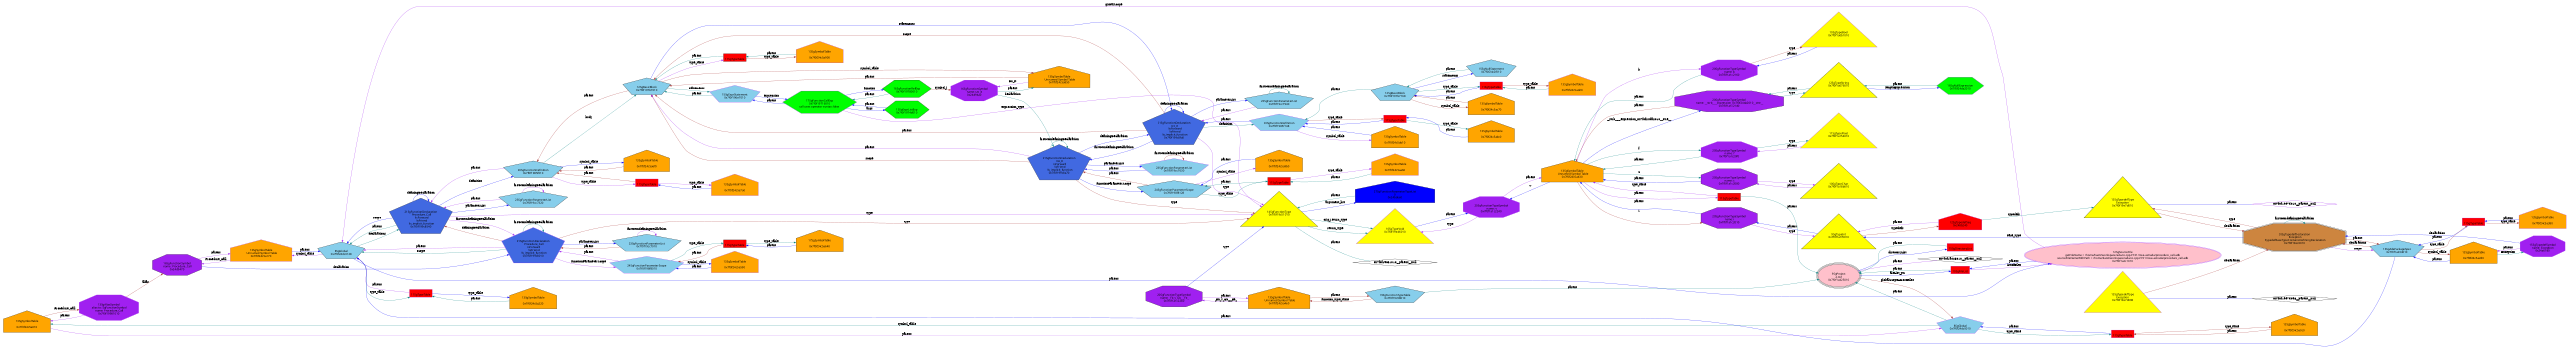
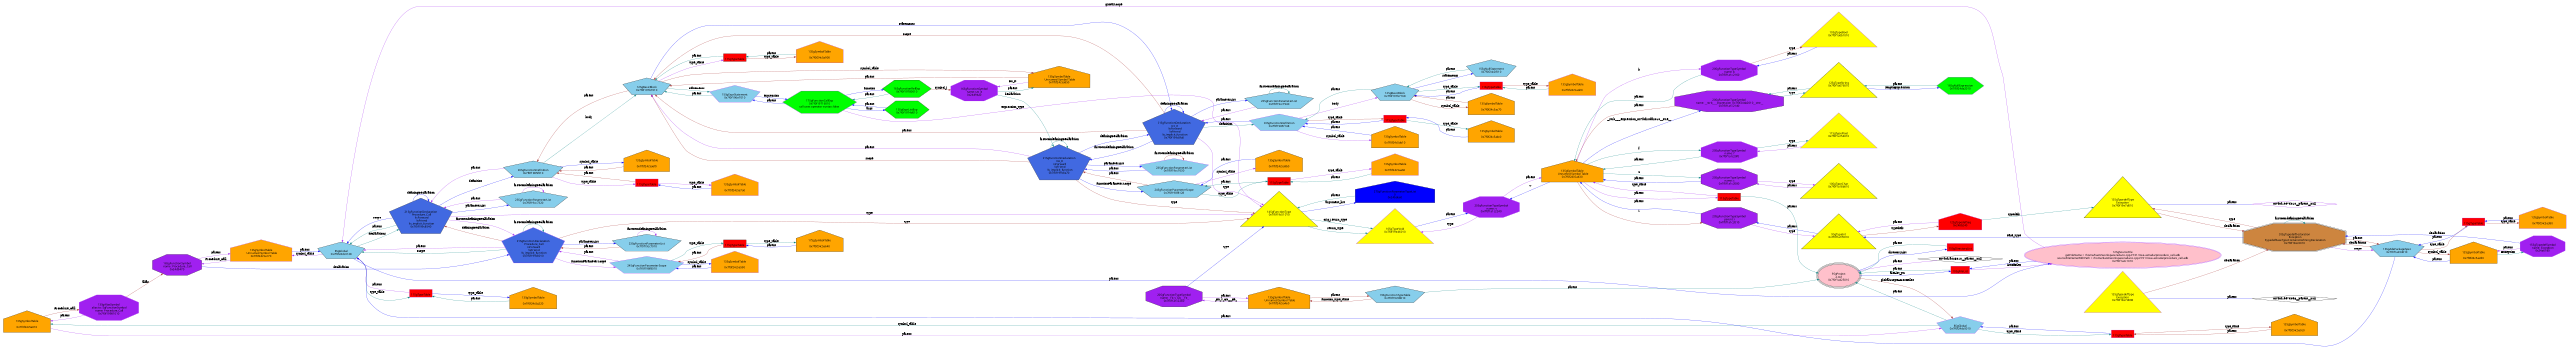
none -> (1337, 108)
(1729, 218) -> (1729, 218)
(1395, 263) -> none
